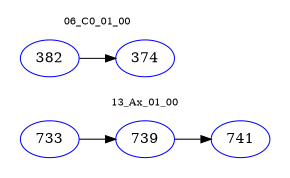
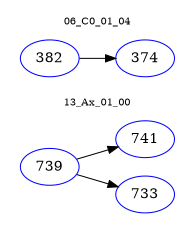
(97, 22) -> (97, 22)
(92, 139) -> (92, 179)
